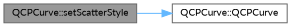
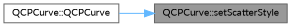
(149, 13) -> (132, 13)
